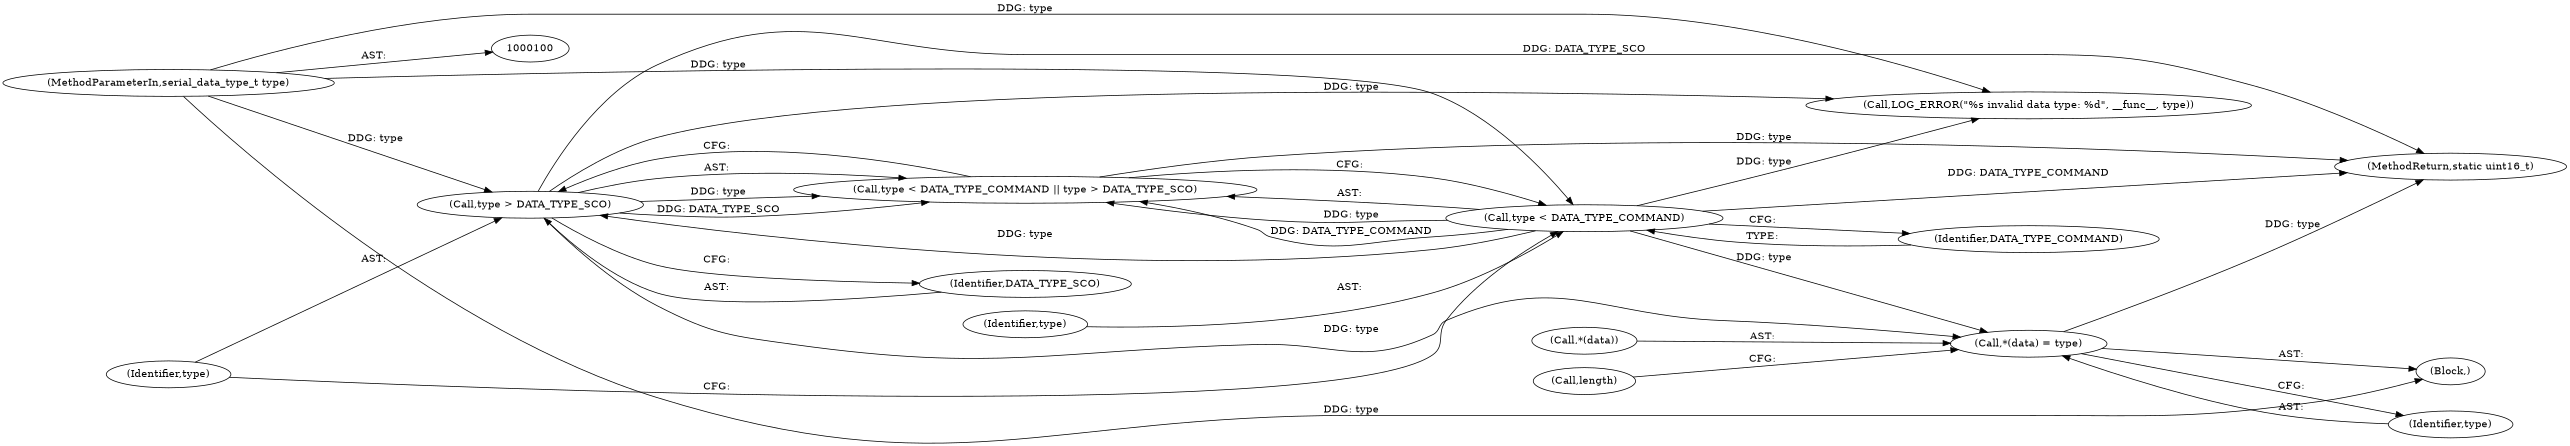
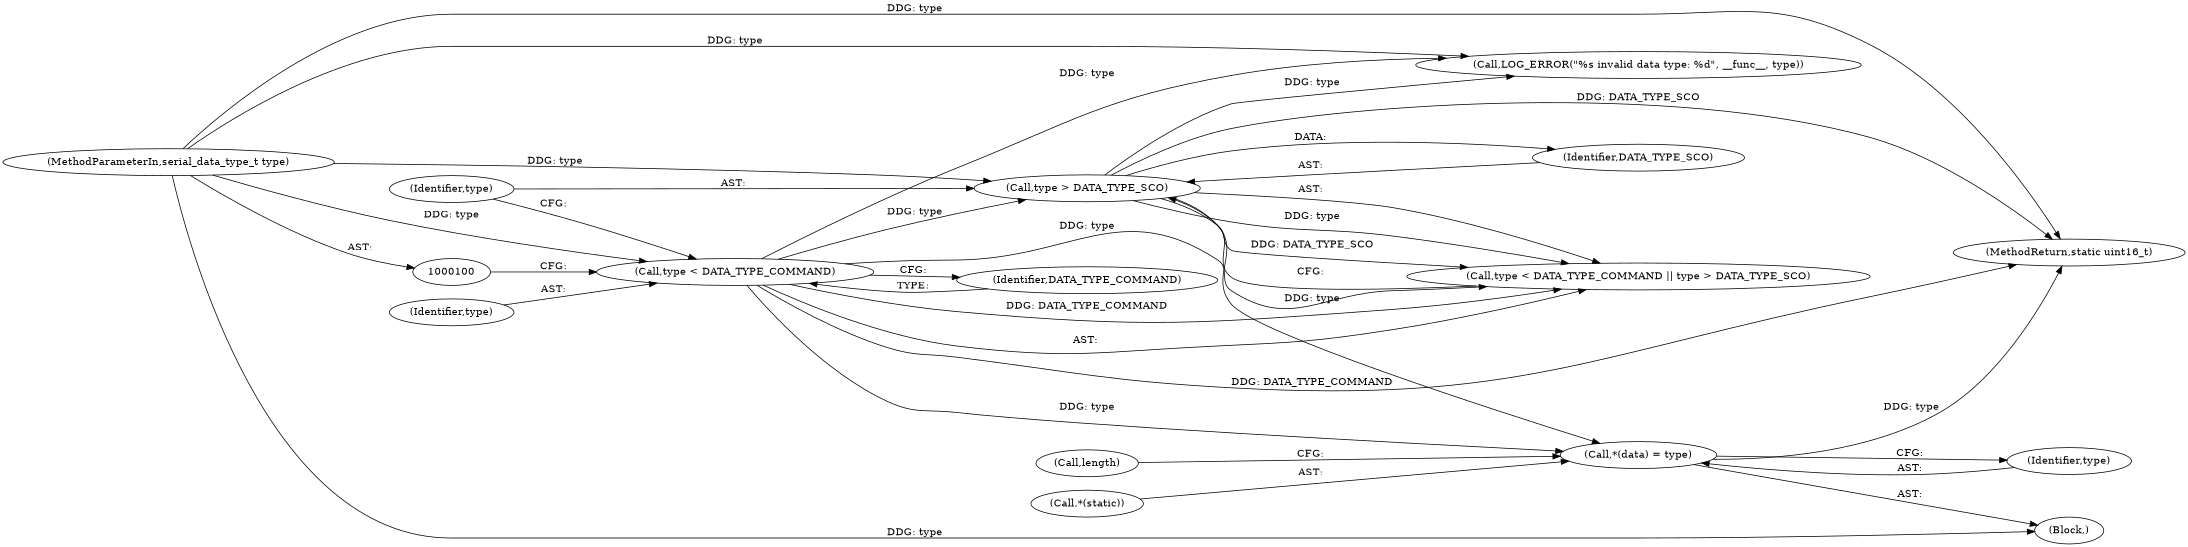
(1719, 143) -> (1144, 14)
(1335, 171) -> (540, 272)
(719, 260) -> (1312, 137)
(1584, 341) -> (1087, 504)
